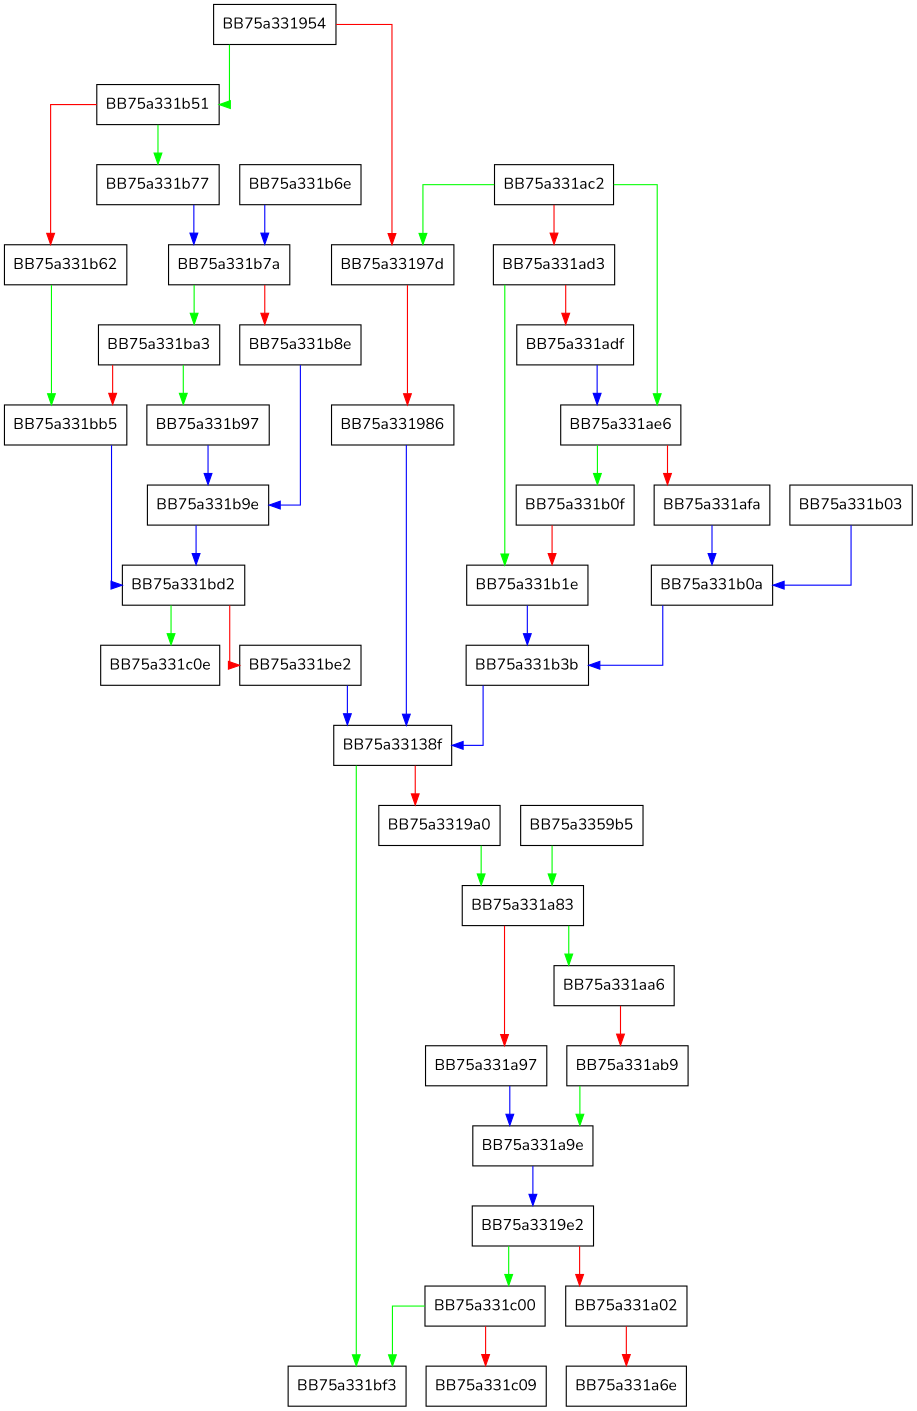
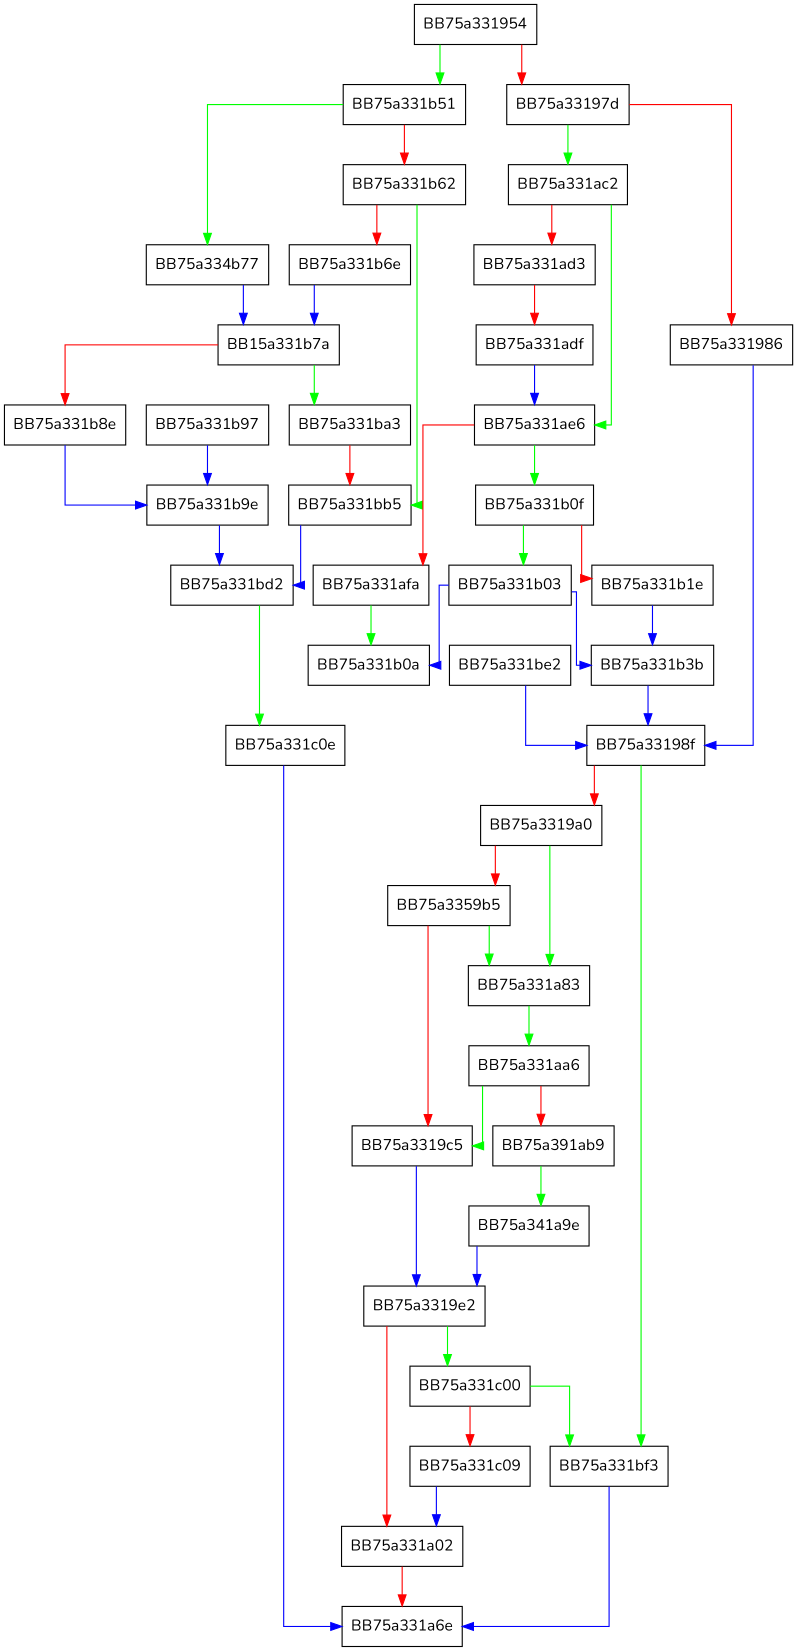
(158, 185) -> (207, 265)
(434, 185) -> (568, 139)
none -> (377, 219)
(229, 265) -> (279, 345)
(183, 379) -> none
(505, 419) -> none
none -> (523, 539)
(712, 539) -> (371, 620)
(230, 636) -> none
(661, 665) -> (576, 628)
(393, 745) -> (646, 745)
none -> (495, 860)
(486, 1066) -> none
(627, 1066) -> (553, 1146)
none -> (412, 1146)
(533, 1146) -> (529, 1226)
none -> (284, 1219)
none -> (436, 1501)
none -> (609, 1624)
